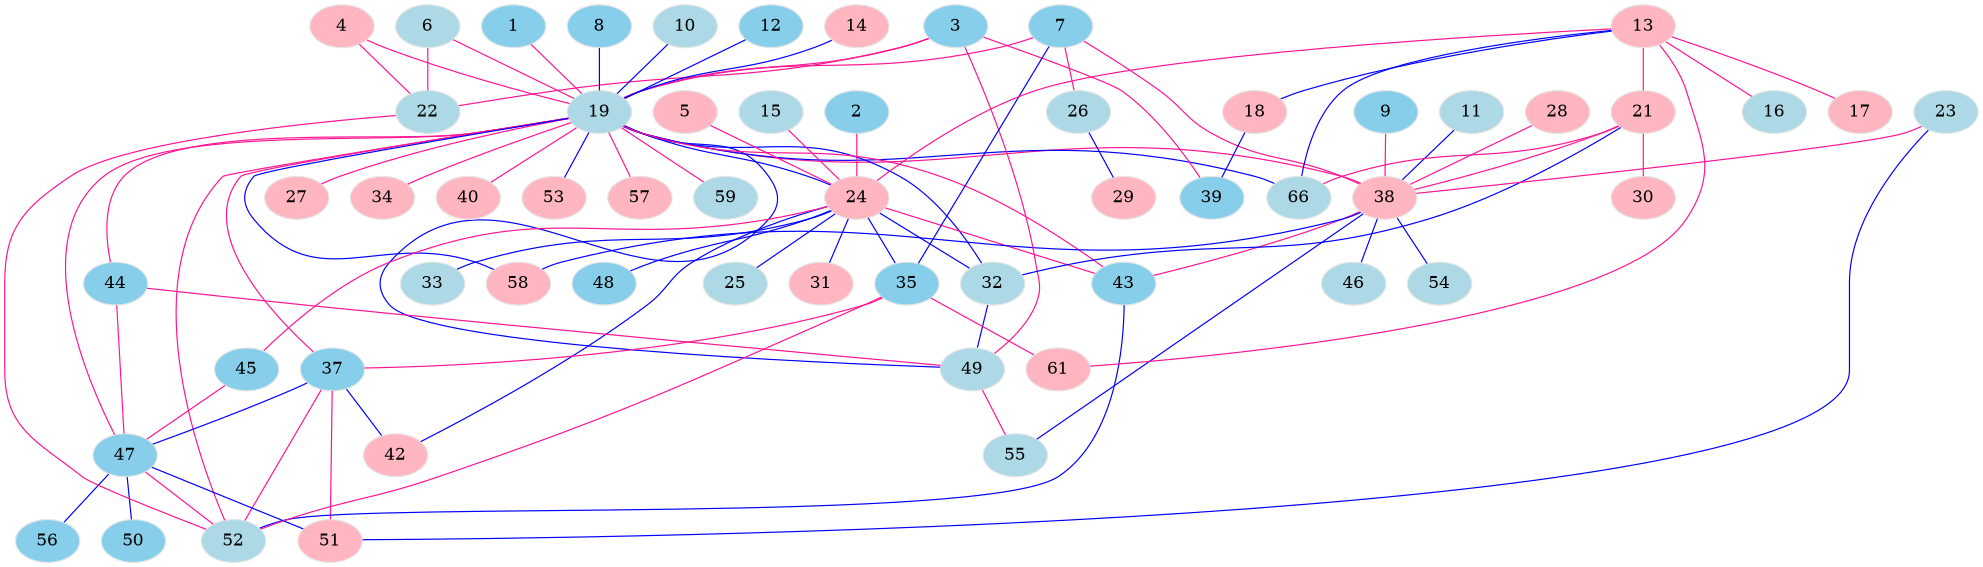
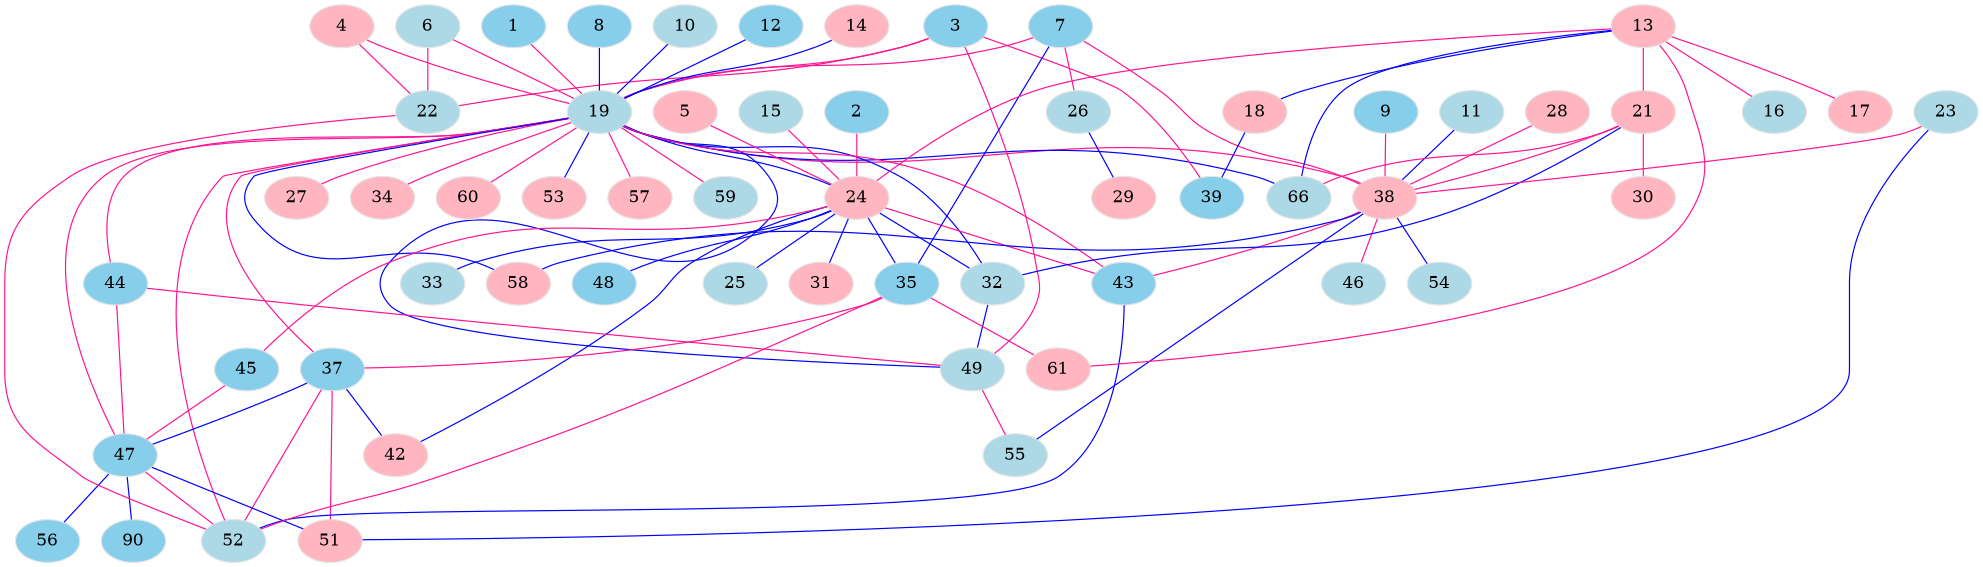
(468, 198) -> (468, 198)
(1369, 242) -> (1369, 242)
(133, 541) -> (133, 541)
